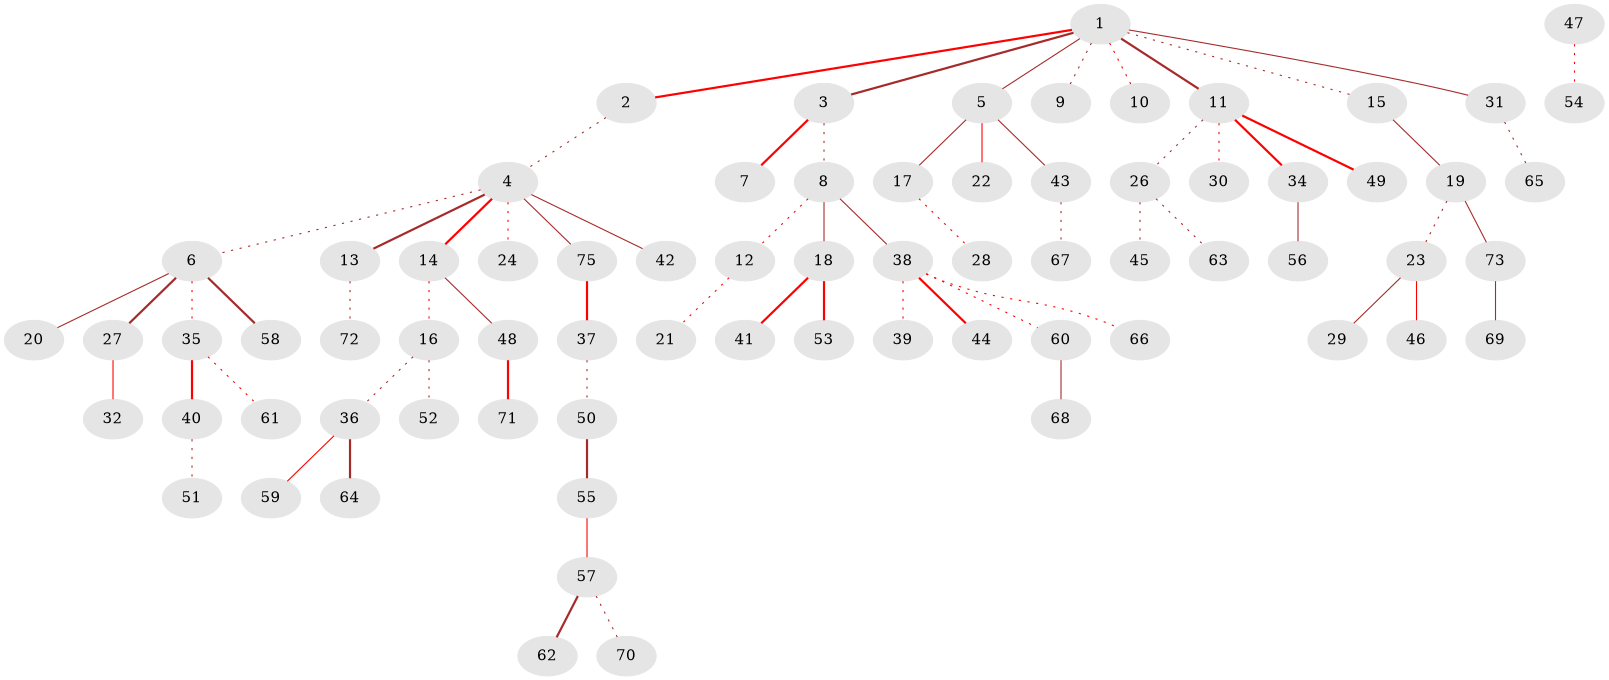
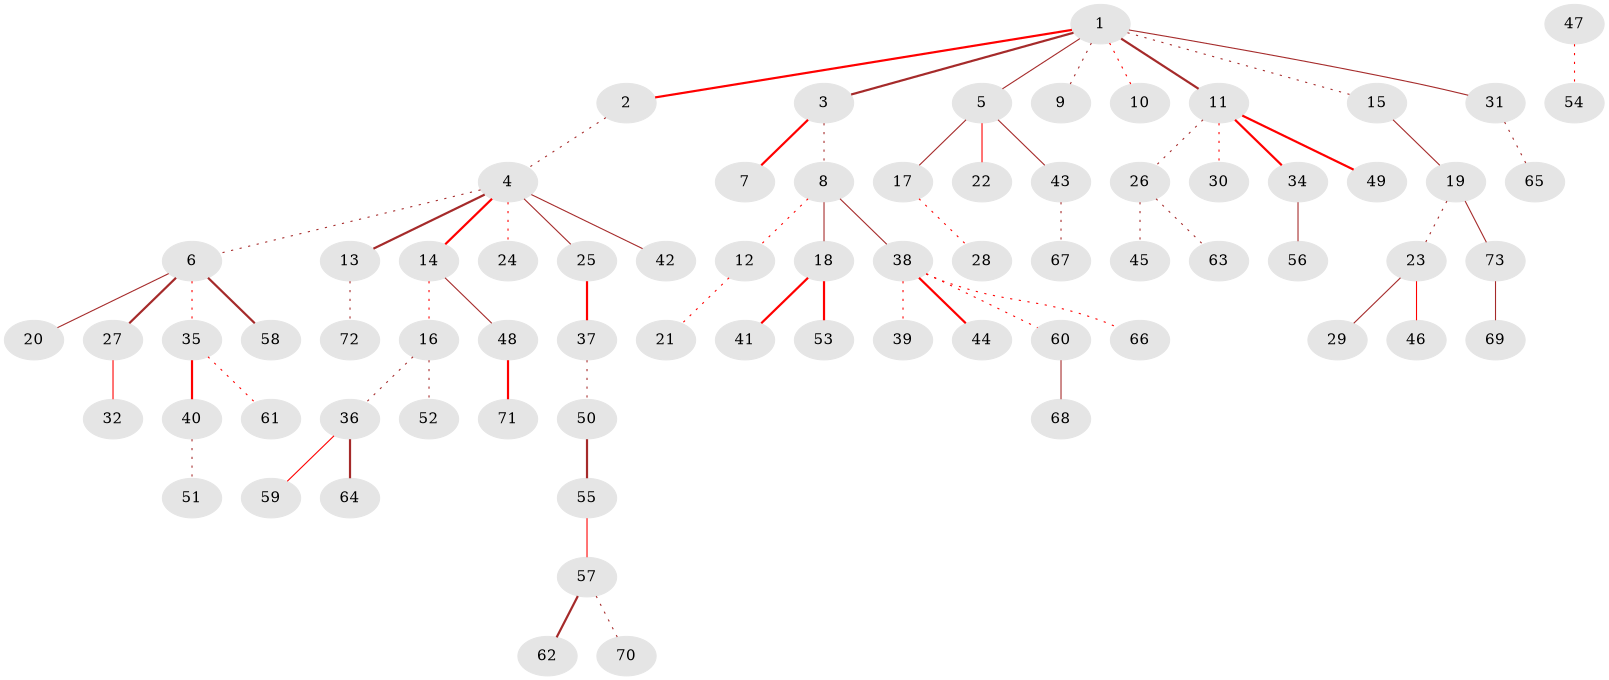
(587, 261) -> (587, 261)
